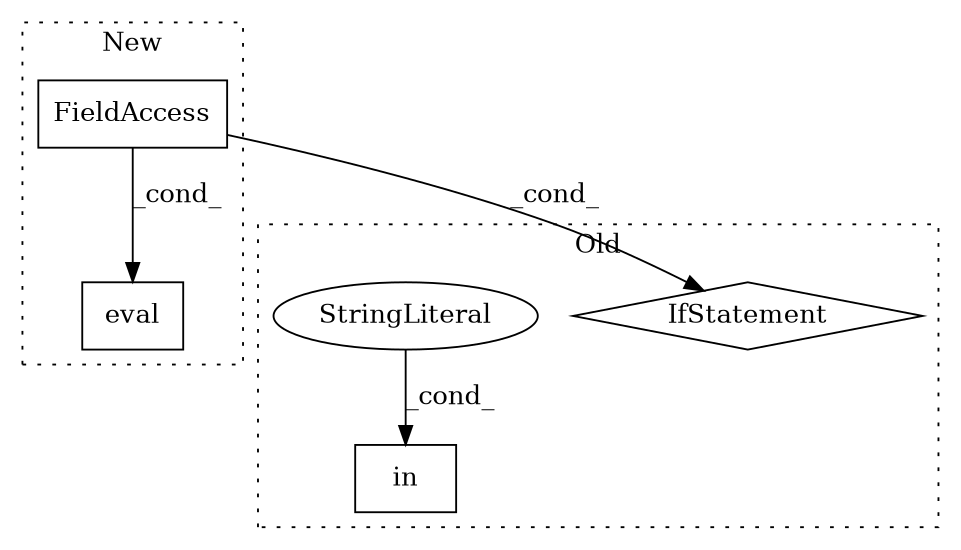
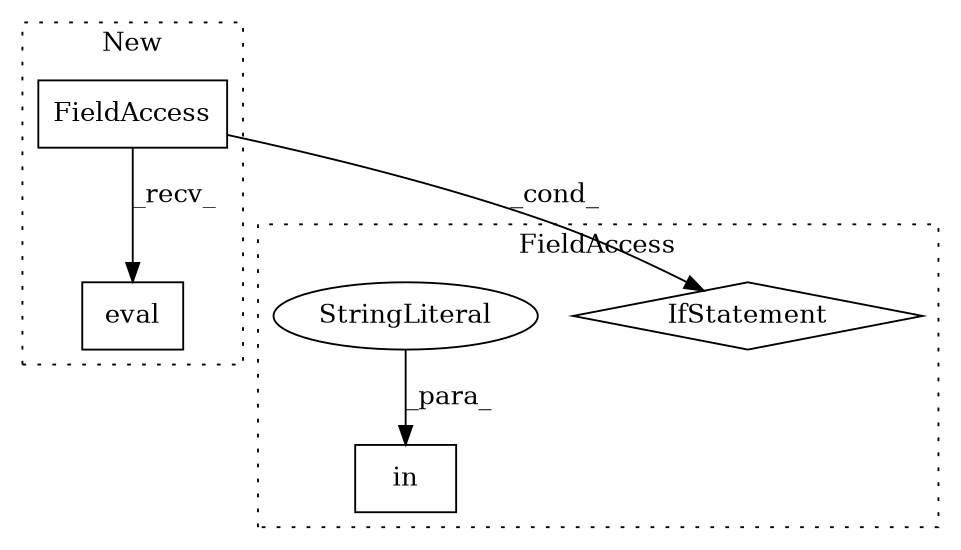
(178, 195) -> (175, 195)
(598, 246) -> (598, 246)
(451, 397) -> (449, 397)
